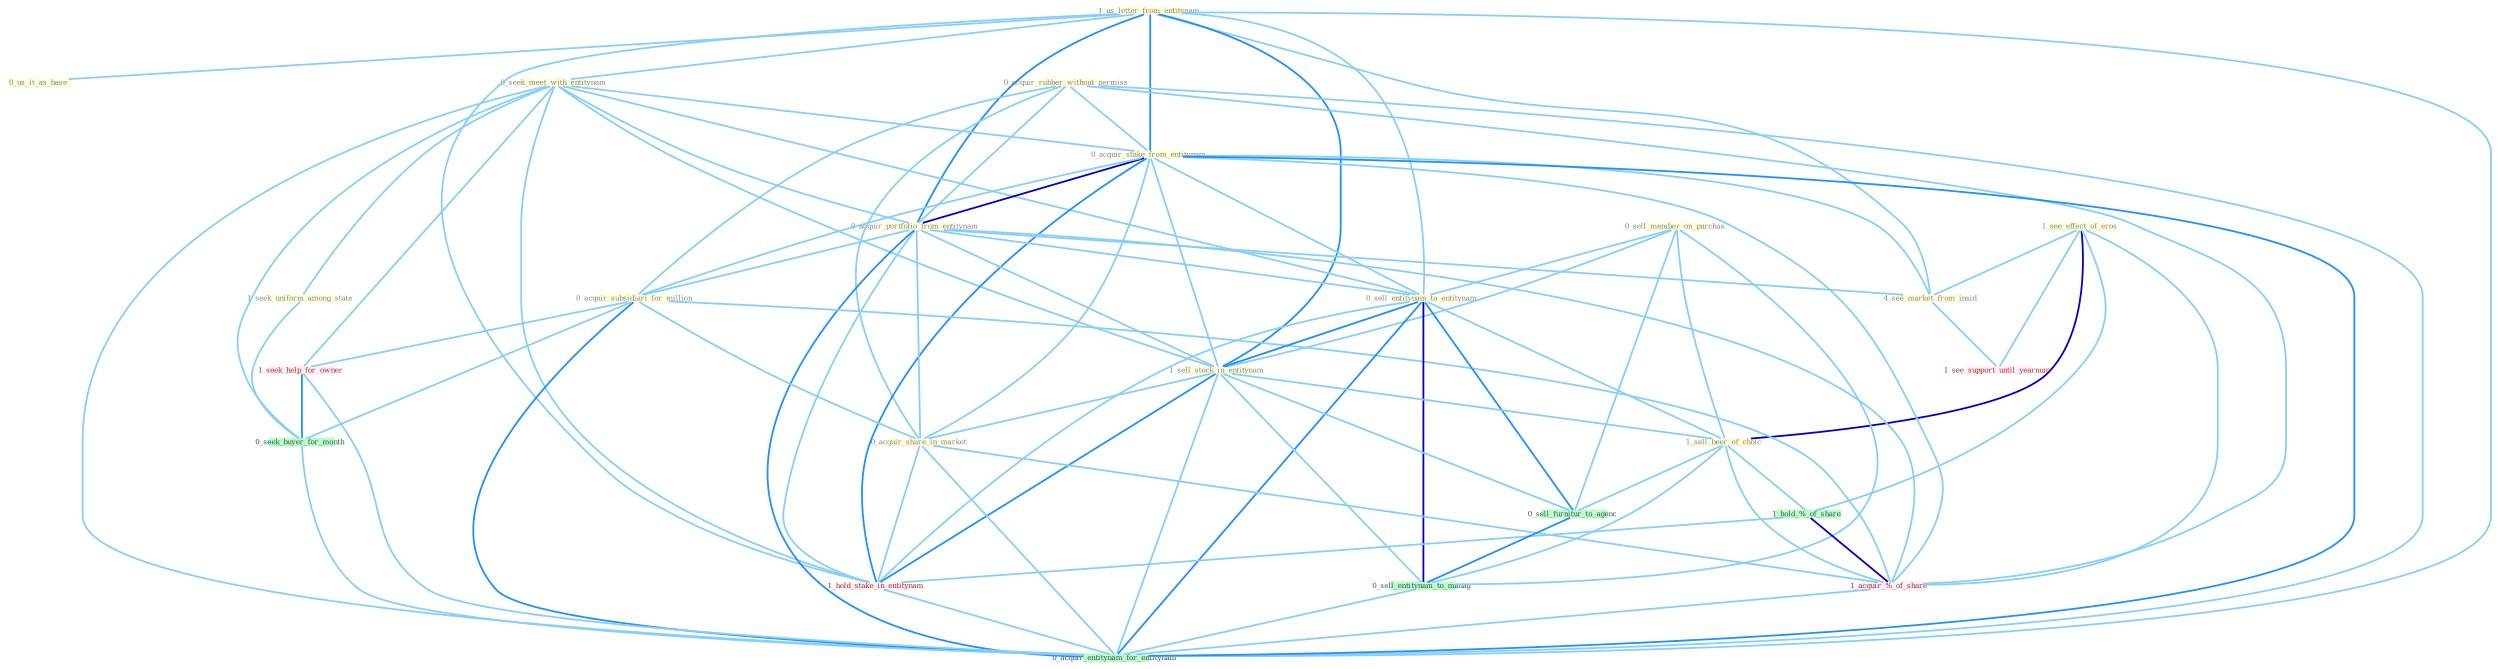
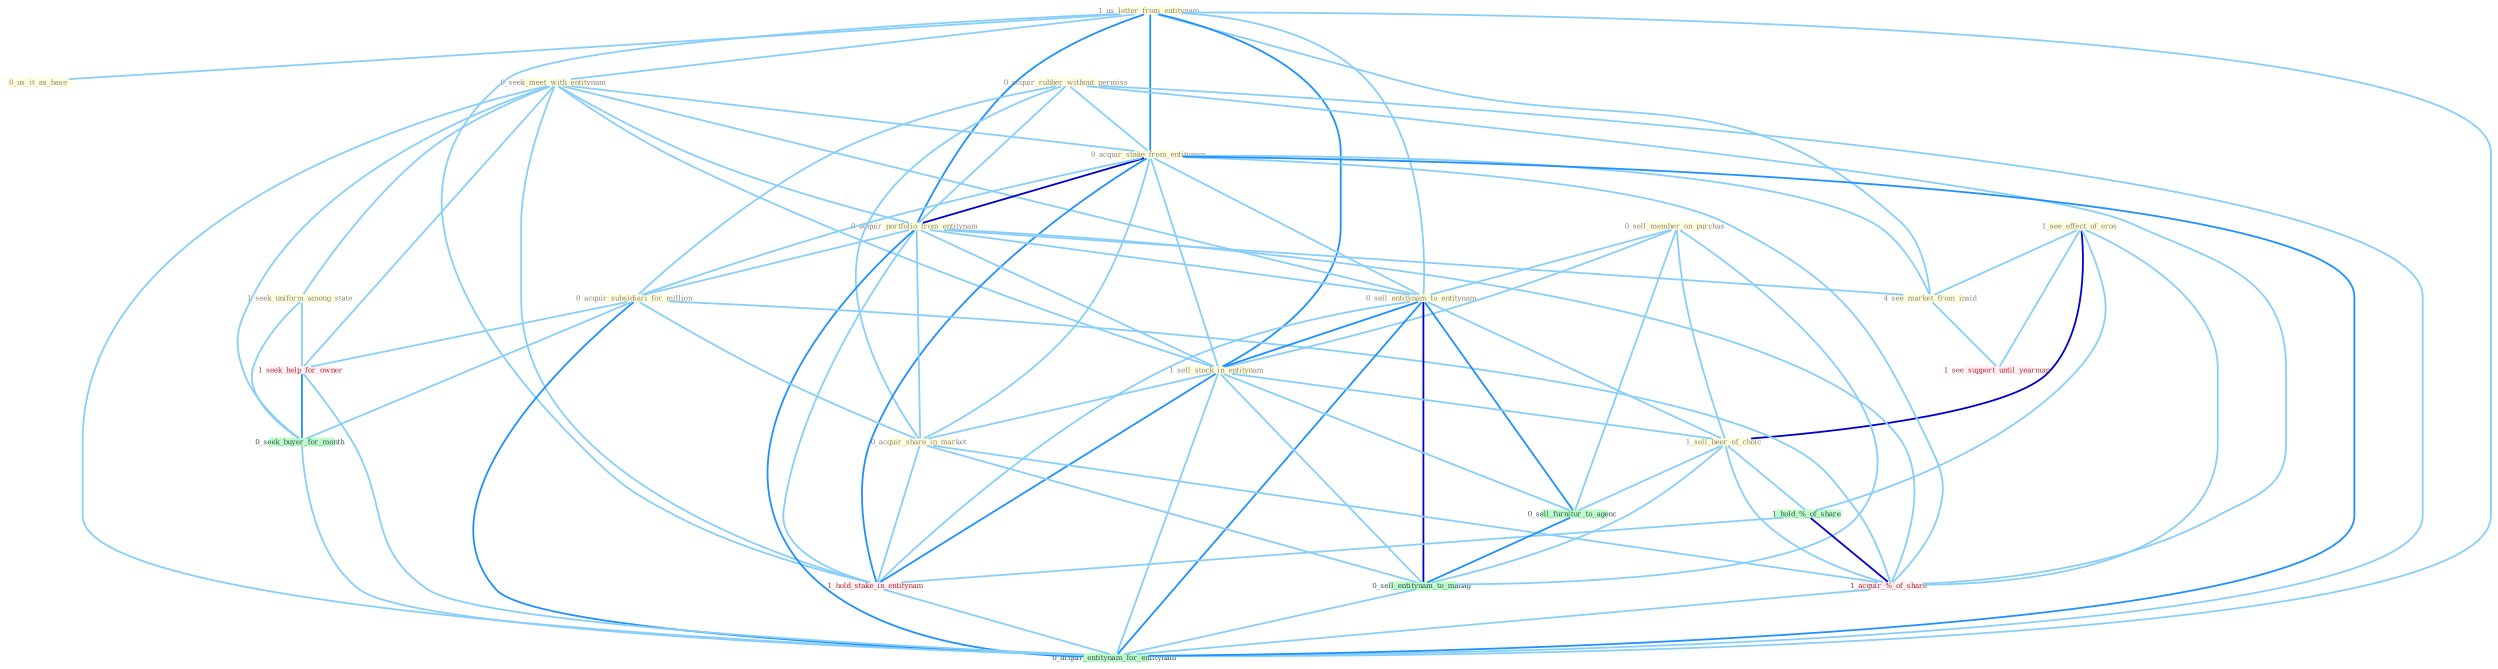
none -> (302, 334)
(1018, 550) -> (1184, 517)
